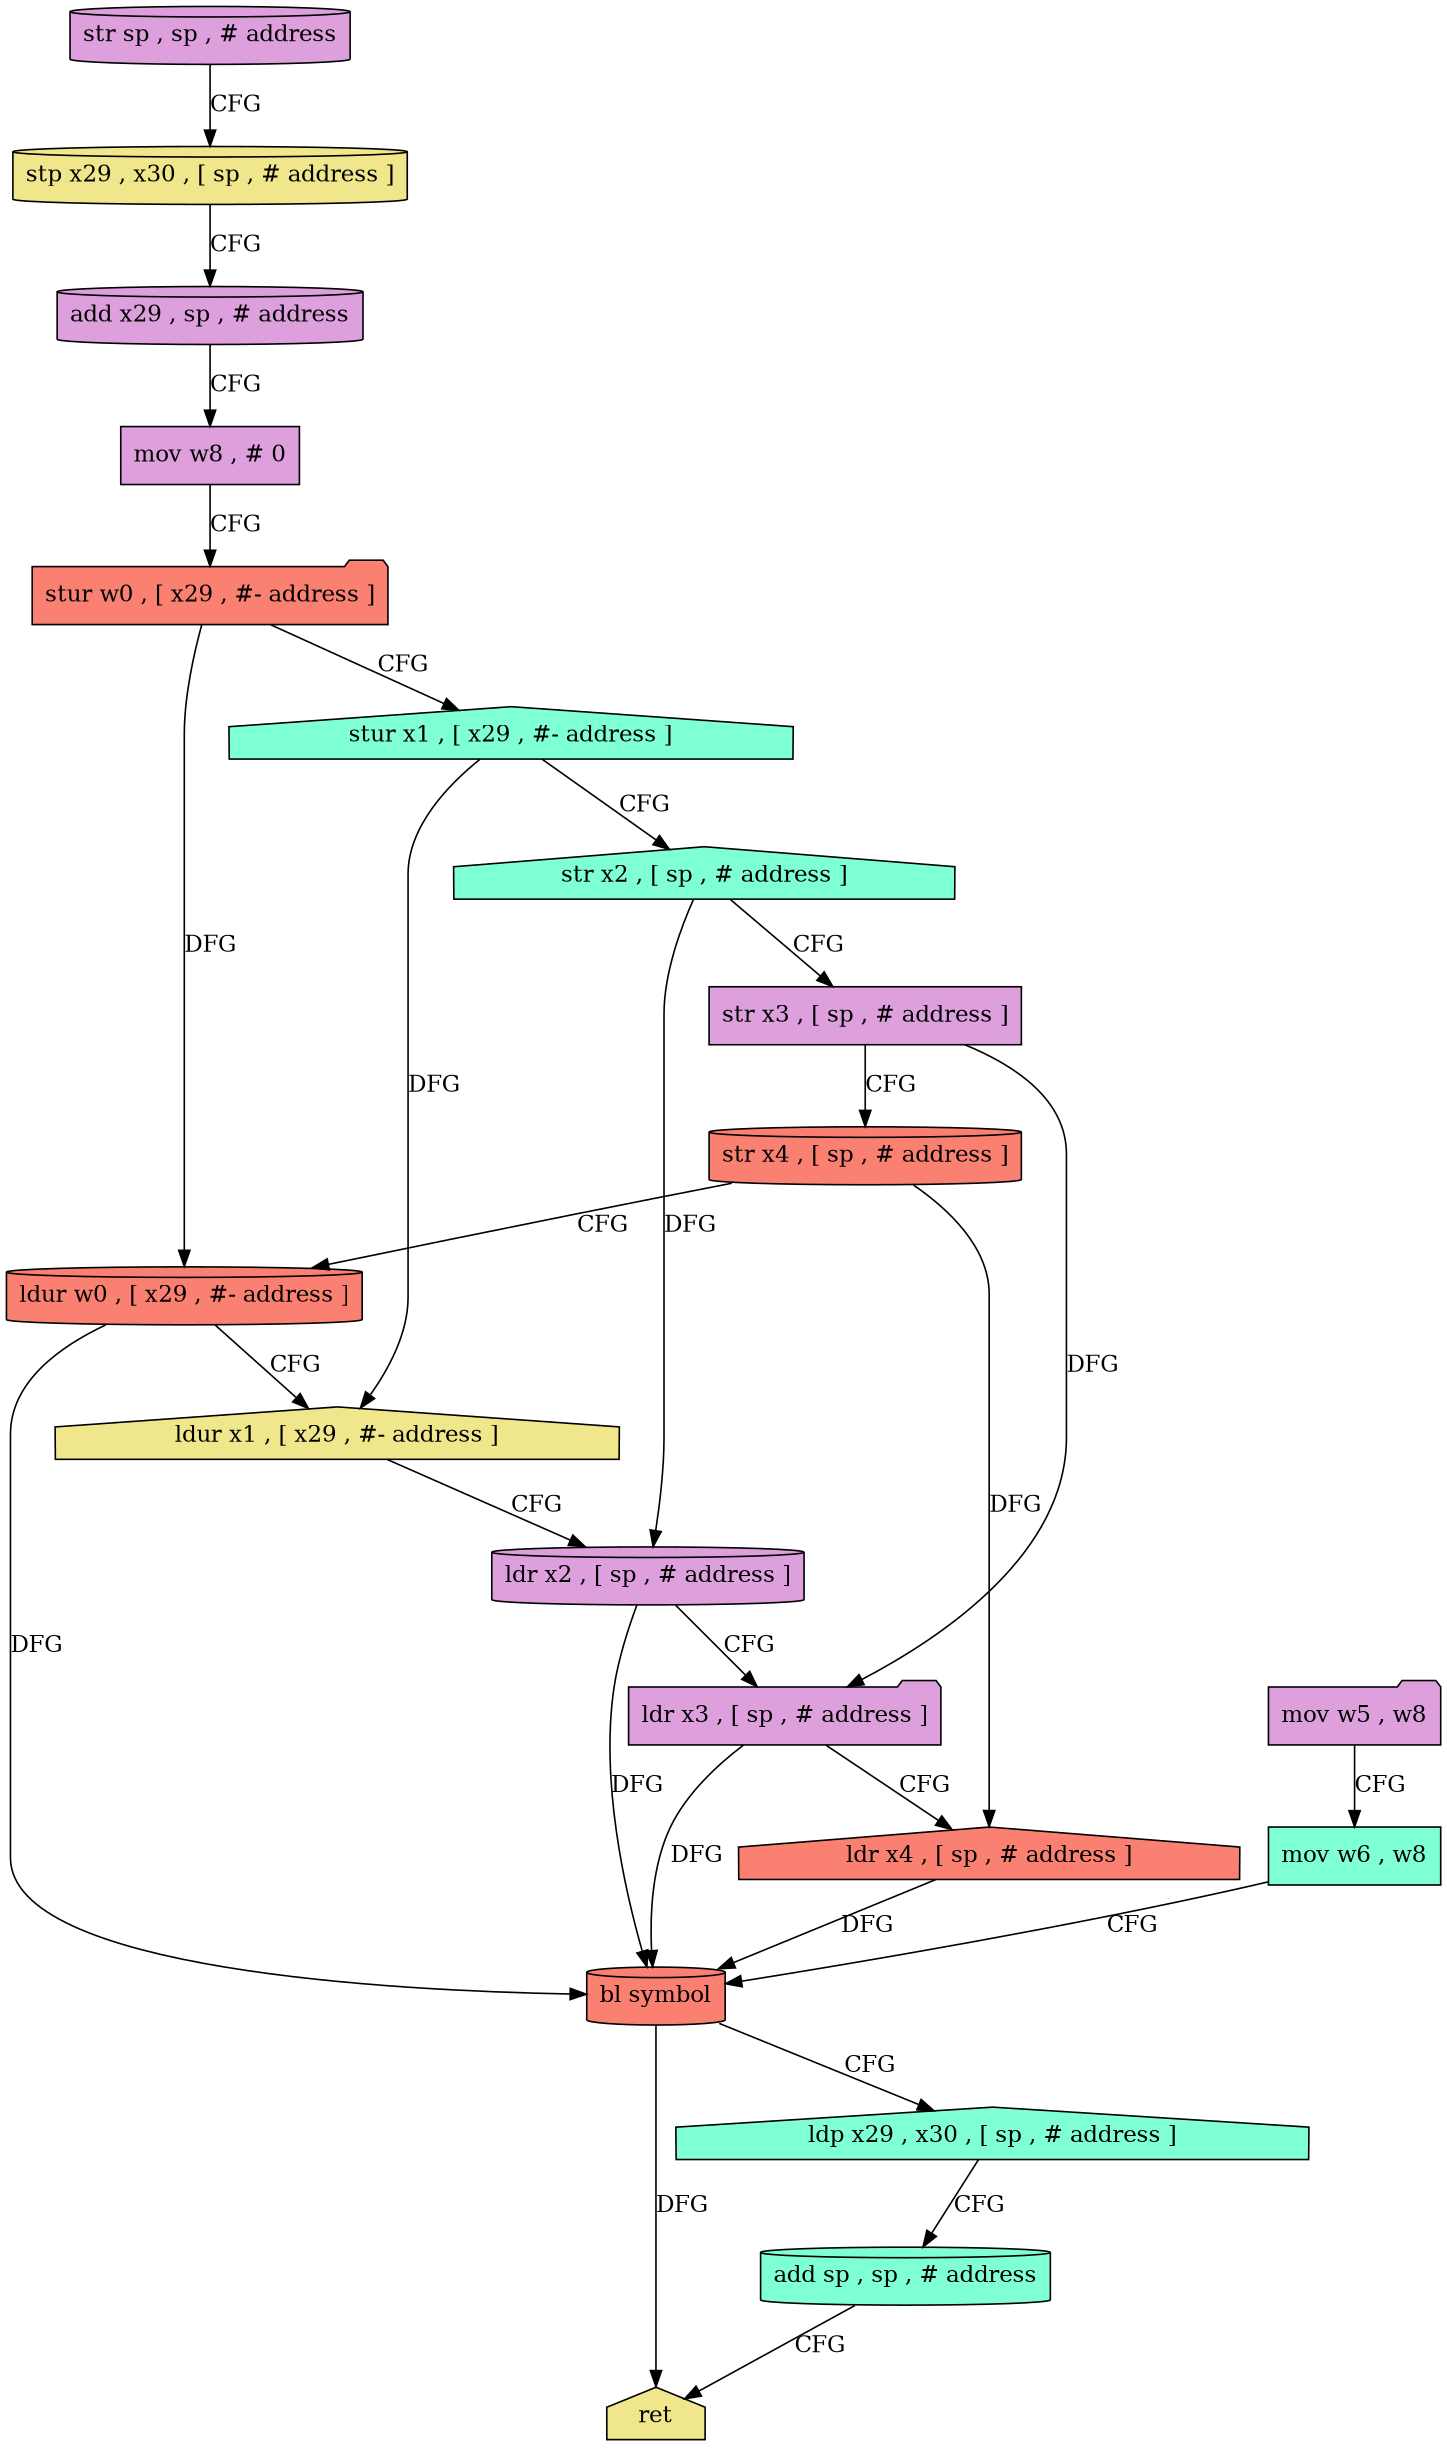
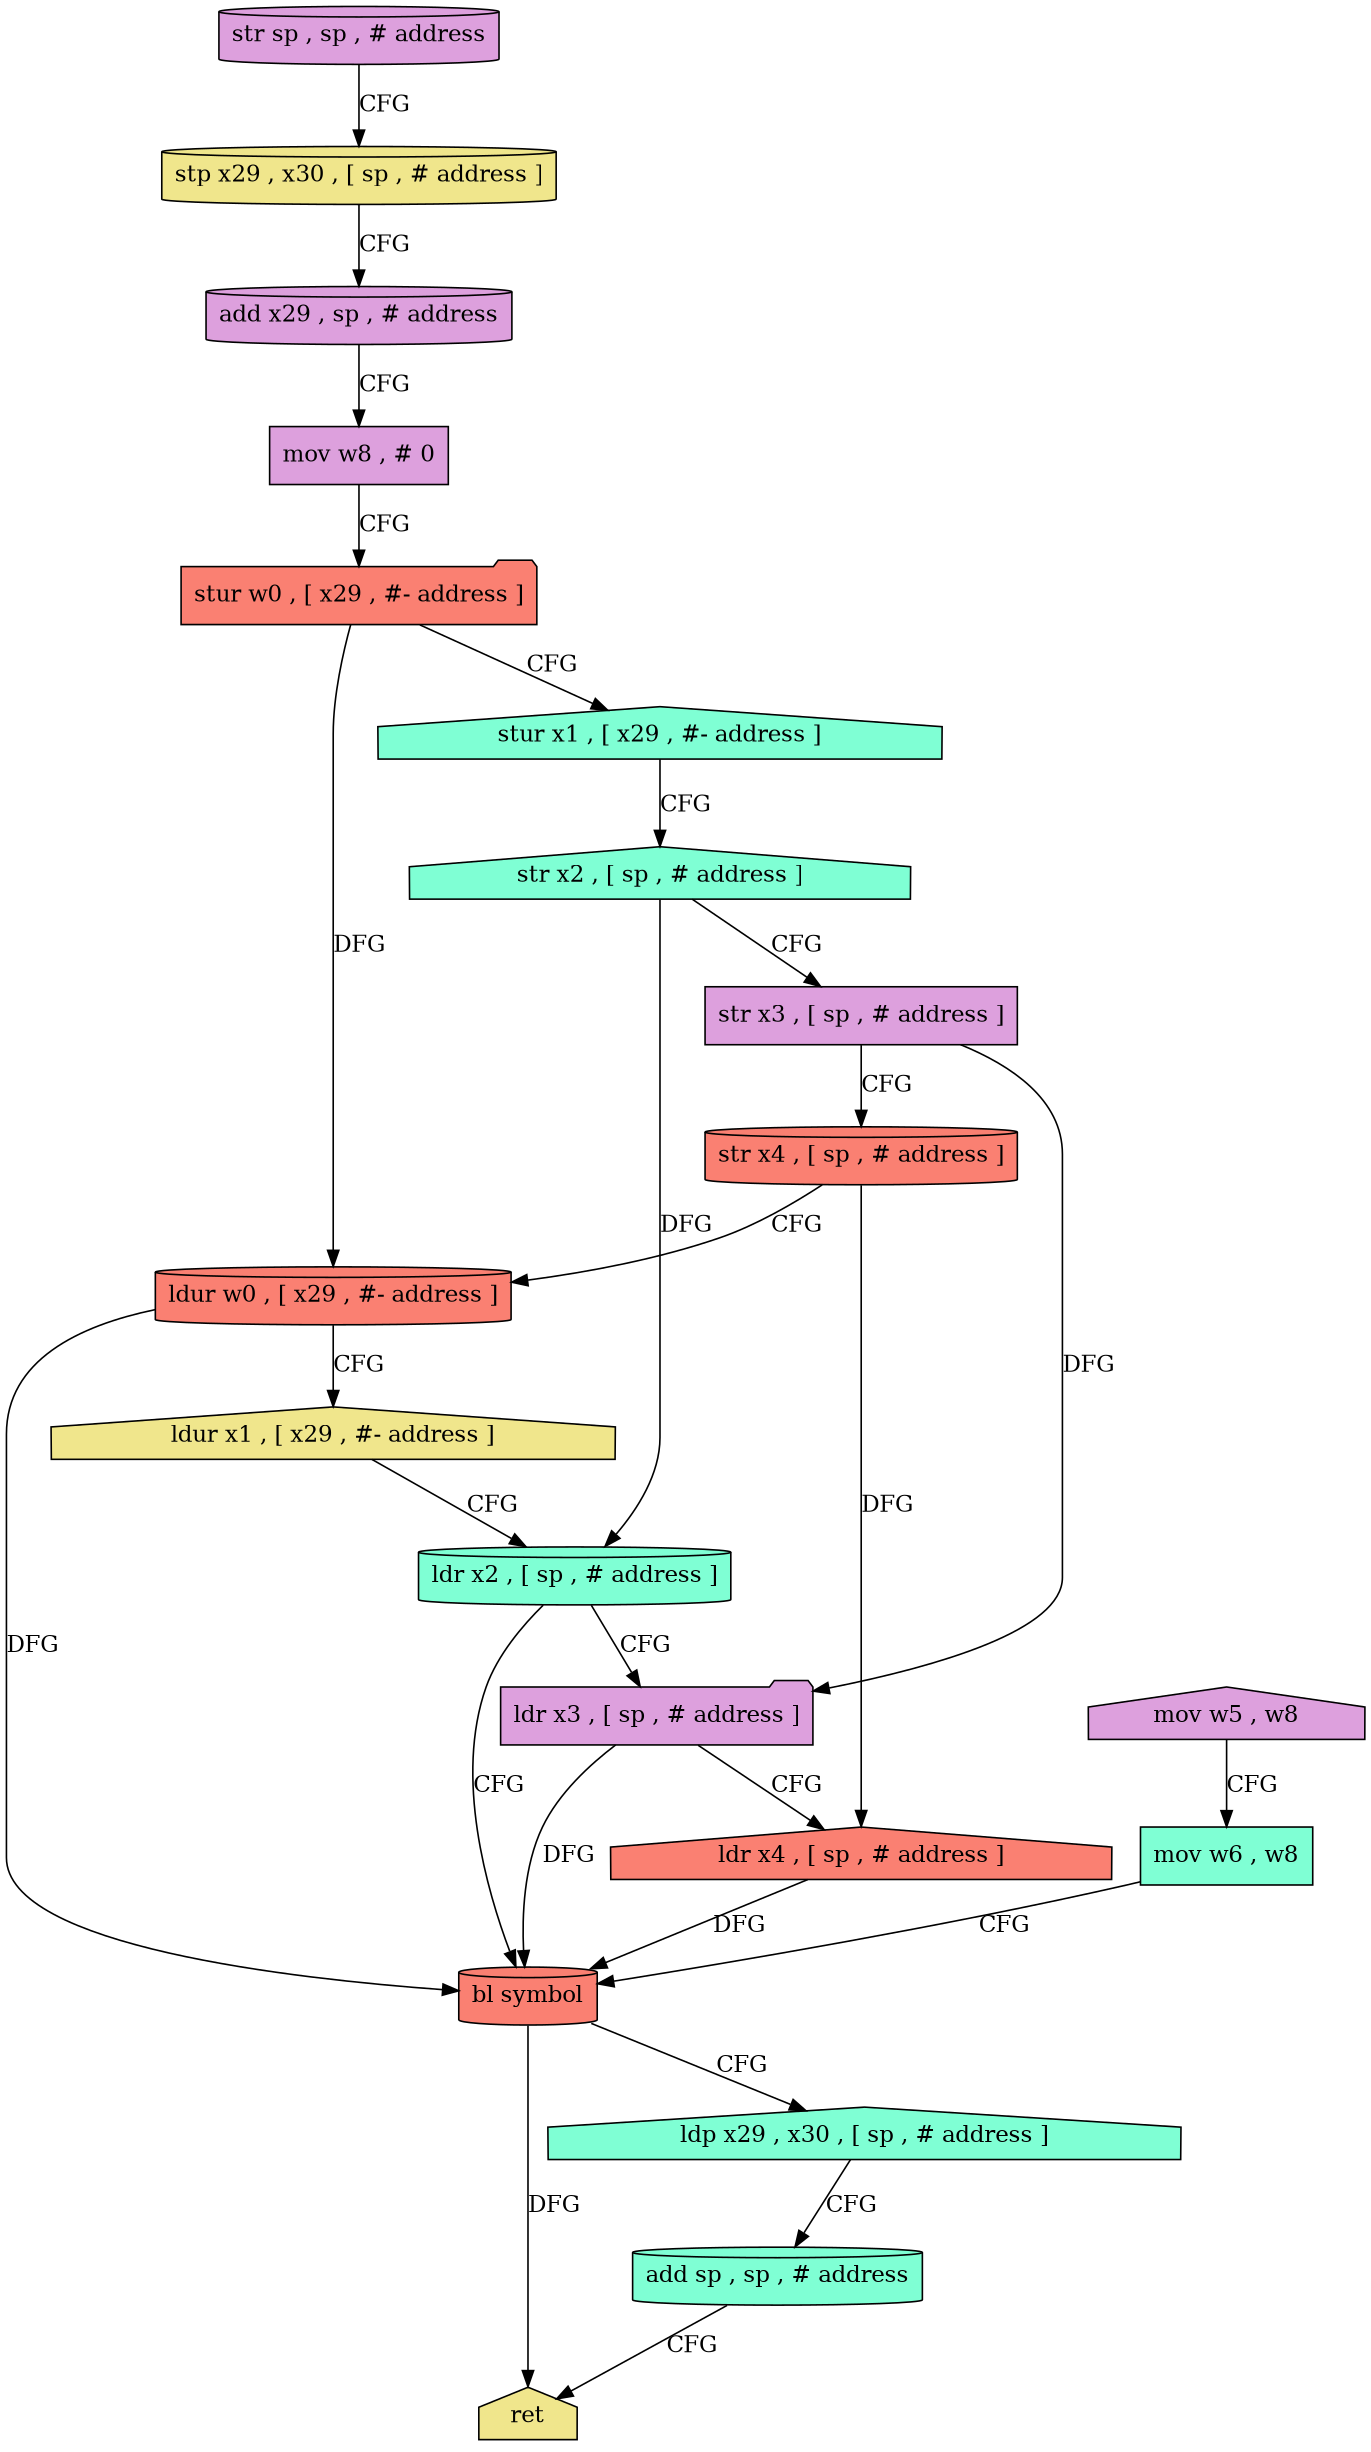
(408, 1069) -> none
(648, 1576) -> (575, 1576)
(1355, 1716) -> (1227, 1716)
(637, 1786) -> (499, 1786)
